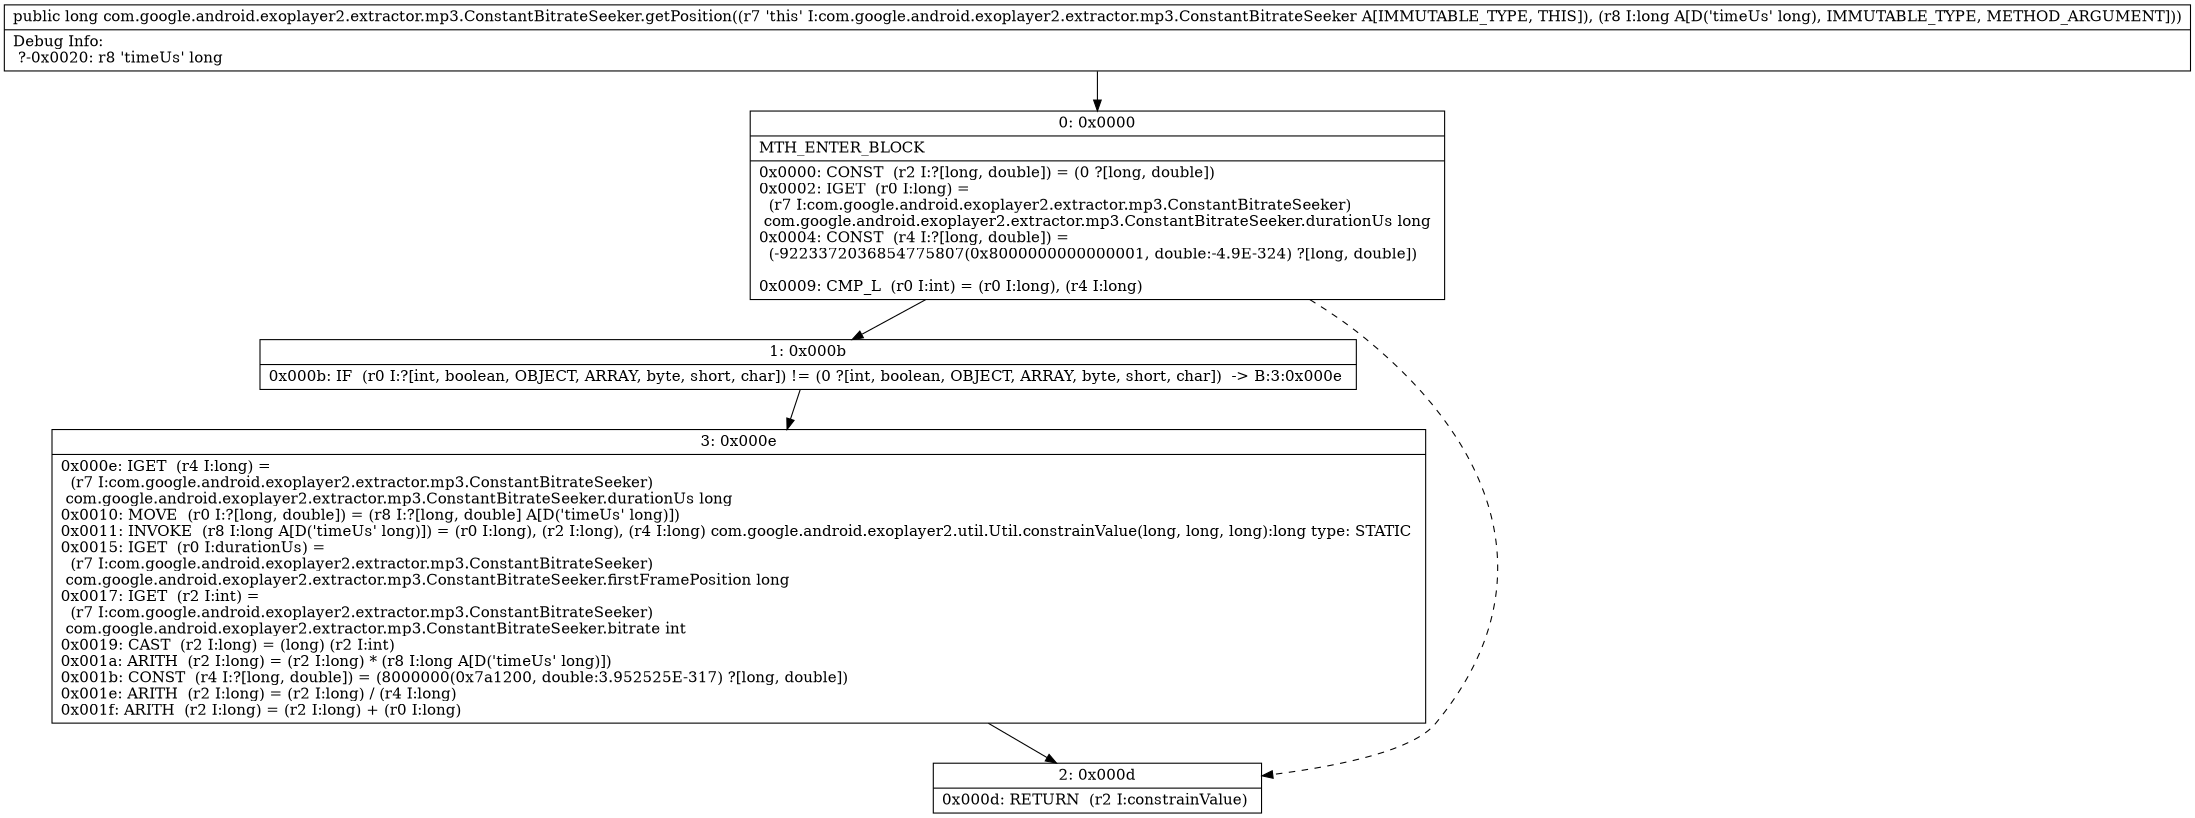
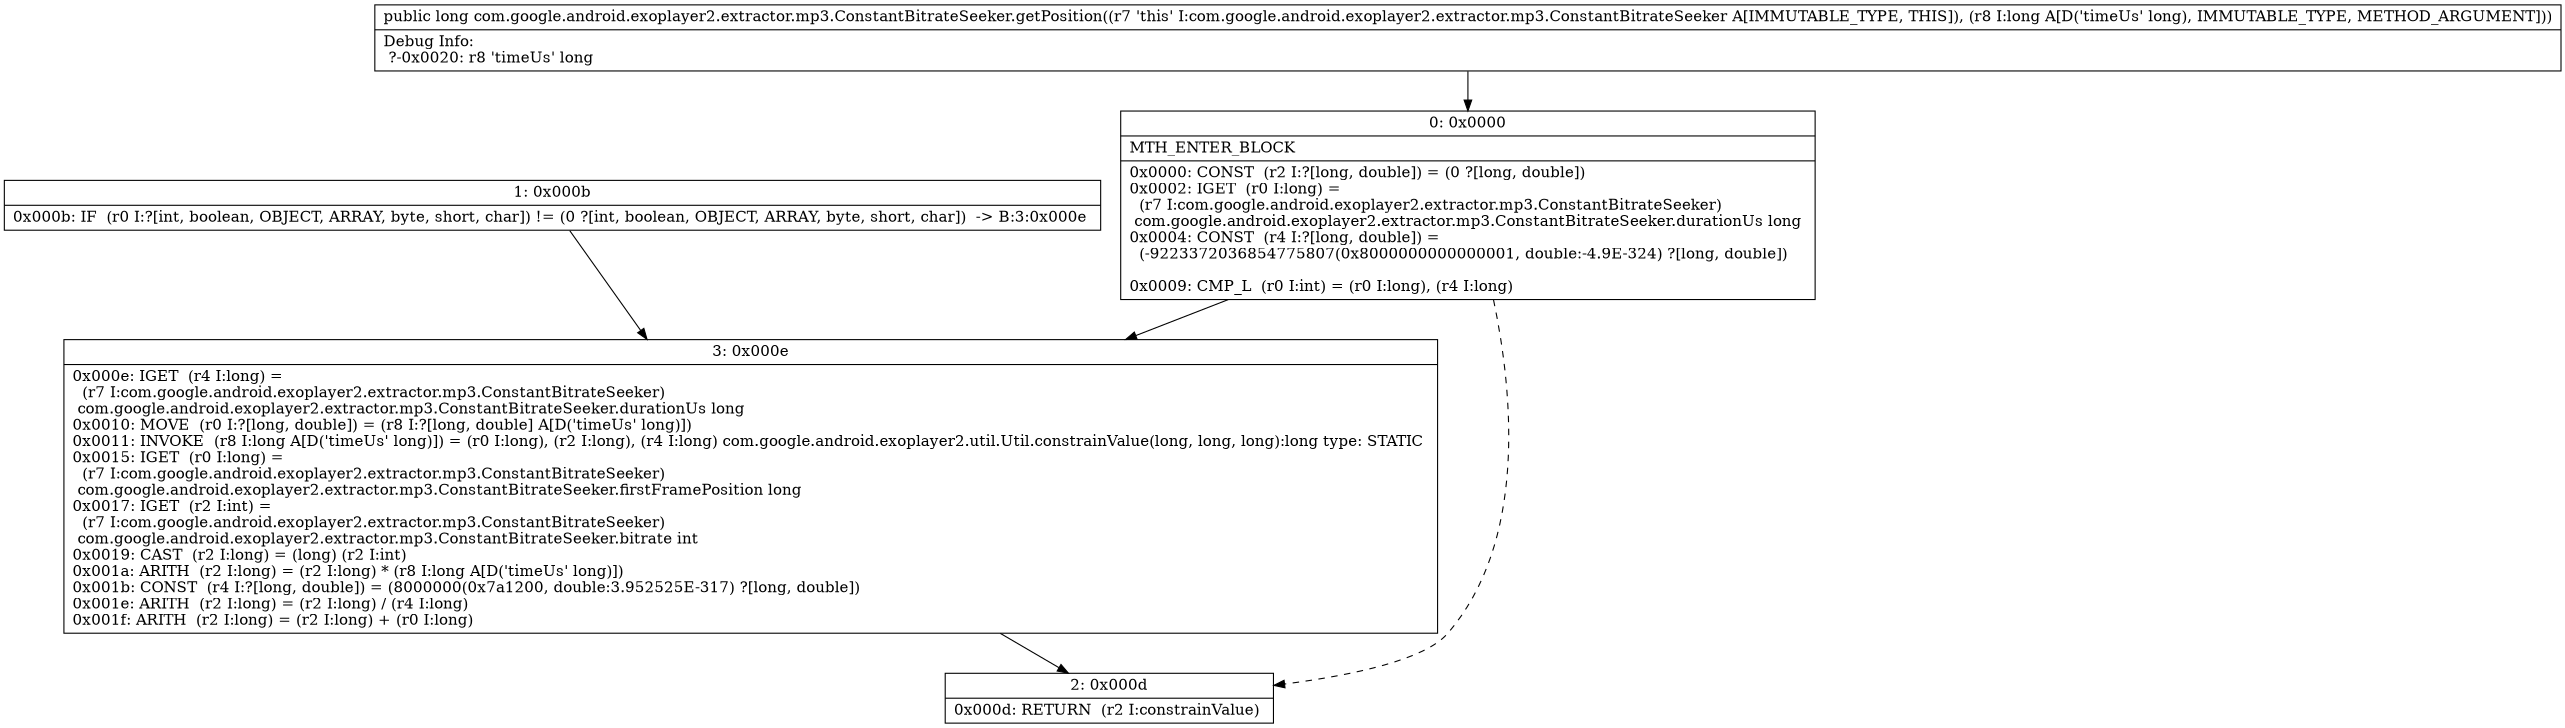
(894, 317) -> (1182, 318)
(196, 548) -> (181, 458)
